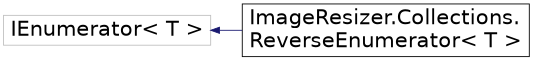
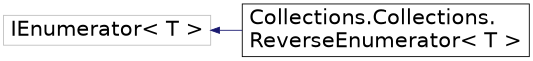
(386, 30) -> (386, 30)
